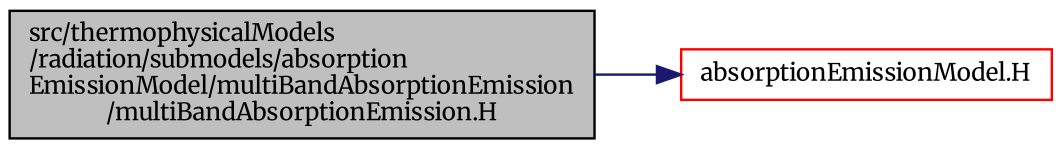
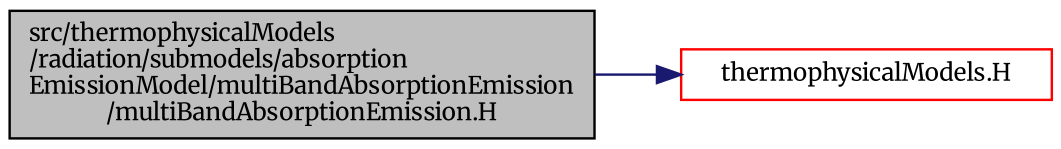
(866, 75) -> (866, 75)
